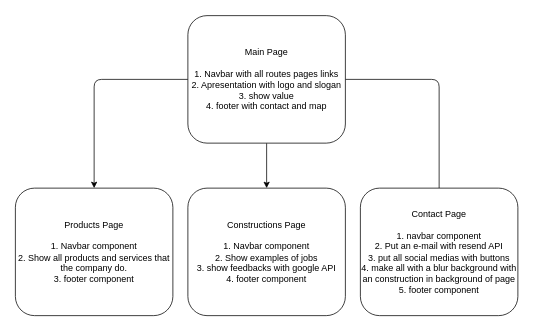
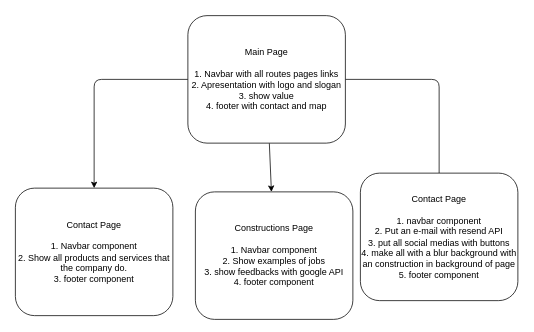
(94, 252) -> (94, 252)
(267, 252) -> (274, 255)
(439, 252) -> (439, 237)
